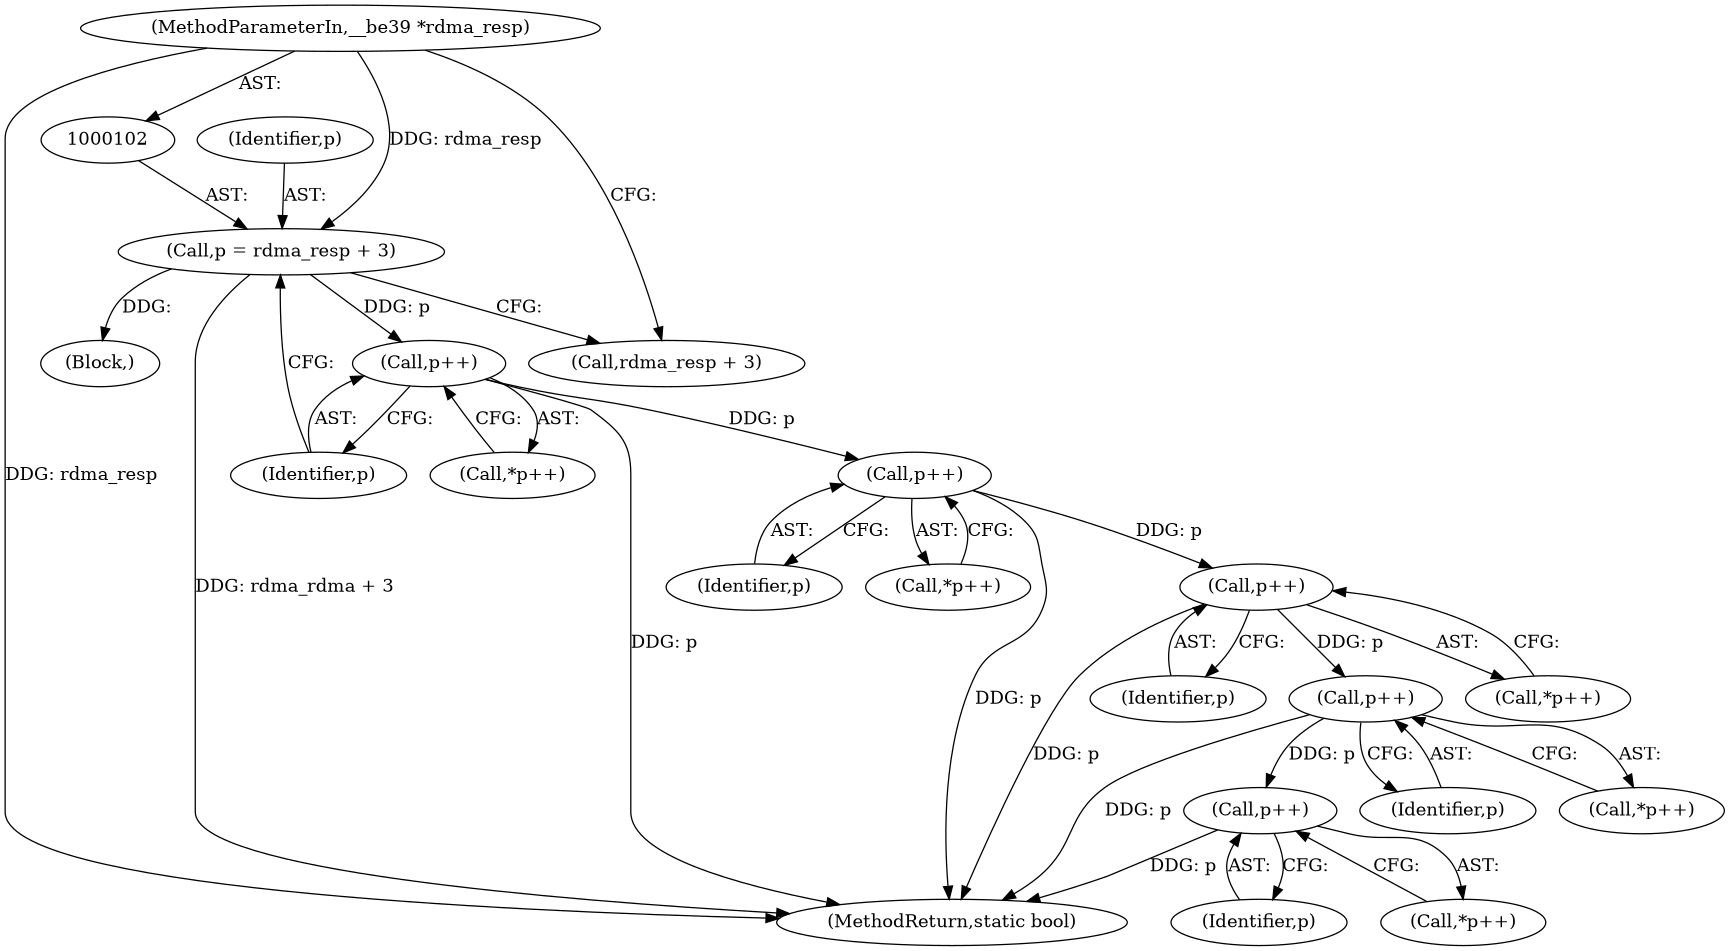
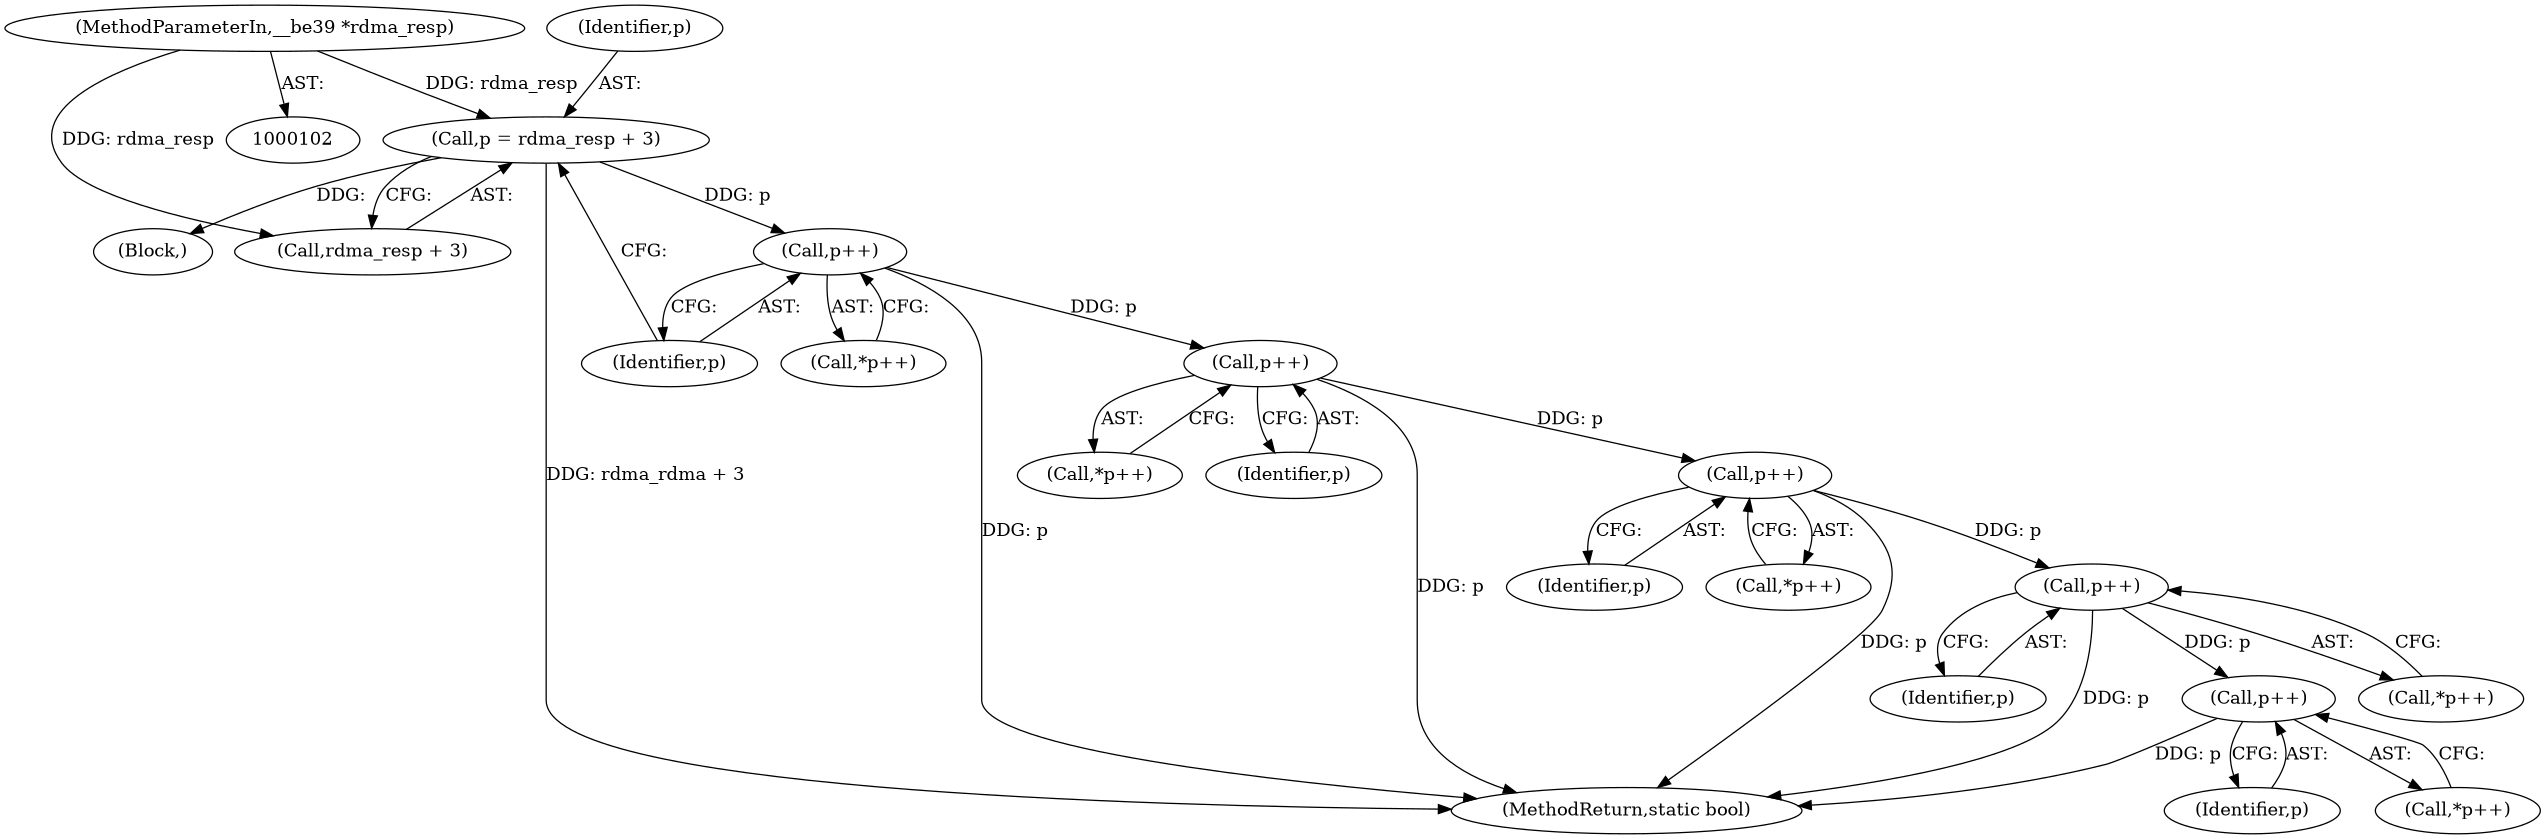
(187, 191) -> (454, 200)
(637, 196) -> (138, 140)
(5, 750) -> none
